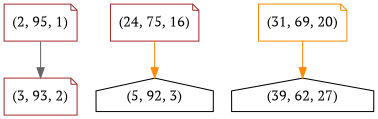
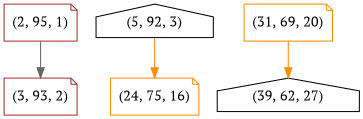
(155, 23) -> (155, 97)
(155, 55) -> (155, 53)
